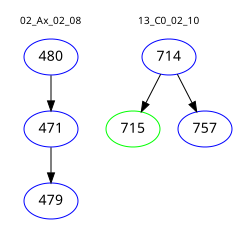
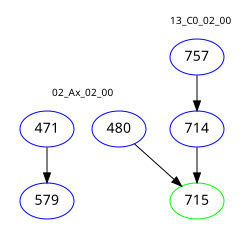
(51, 22) -> (83, 94)
(169, 22) -> (201, 22)
(51, 88) -> (147, 155)
(185, 89) -> (197, 88)
(51, 201) -> (47, 201)
